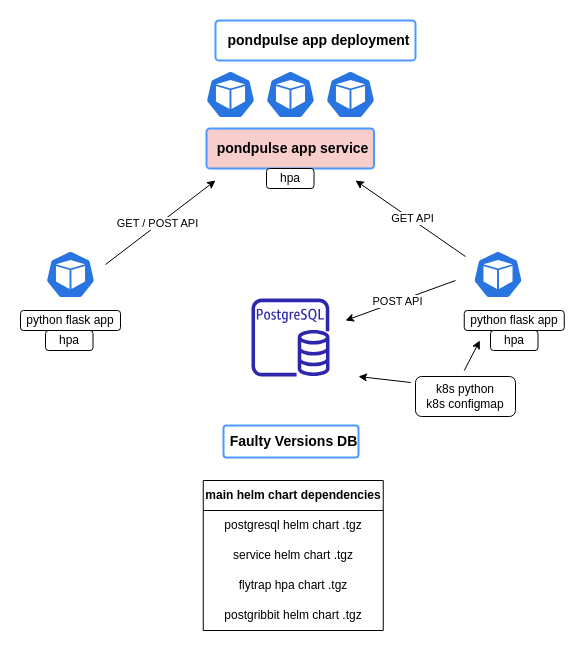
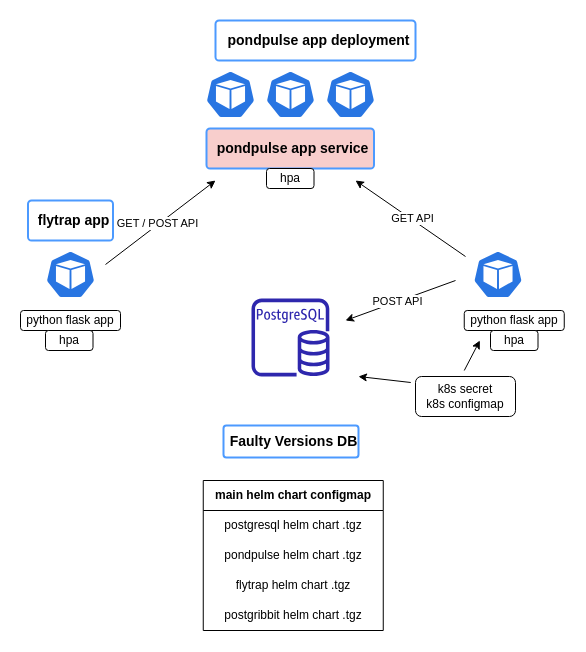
none -> (71, 221)
(466, 397) -> (466, 397)
(294, 496) -> (294, 496)
(294, 556) -> (294, 556)
(294, 586) -> (294, 586)
